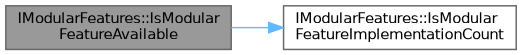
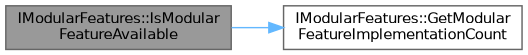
(400, 28) -> (403, 28)
